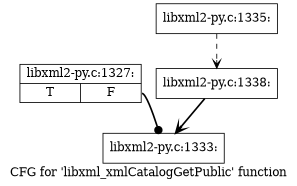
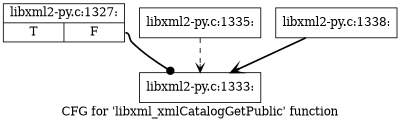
(217, 47) -> (200, 51)
